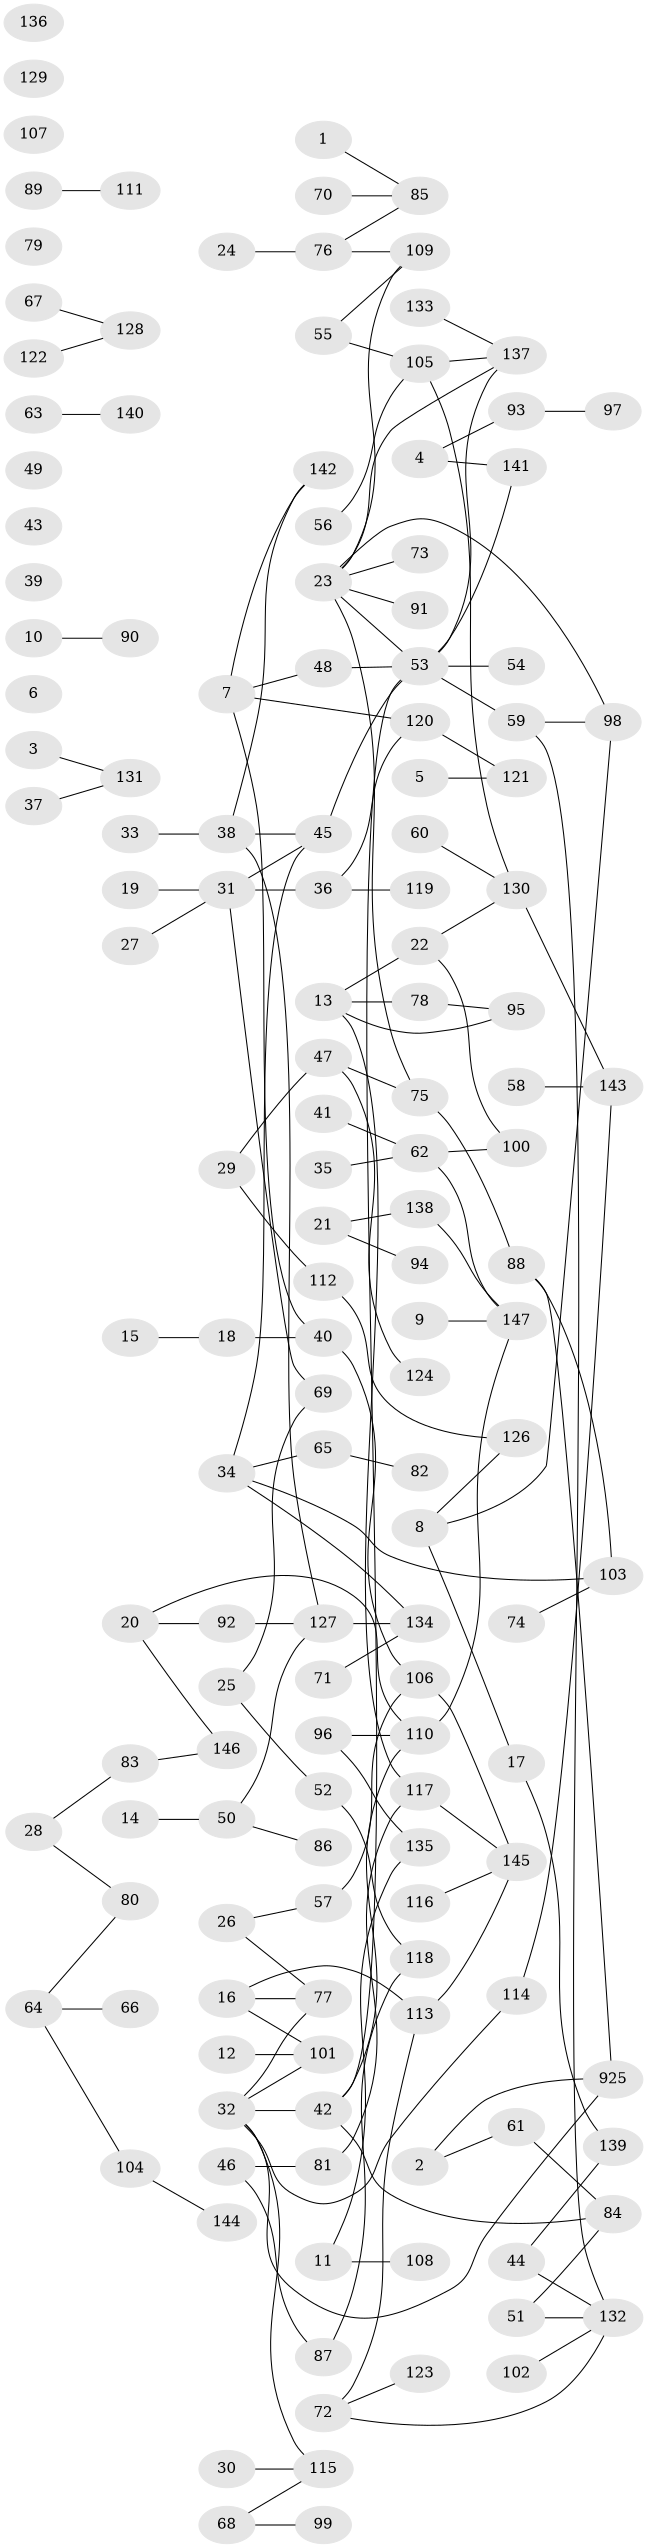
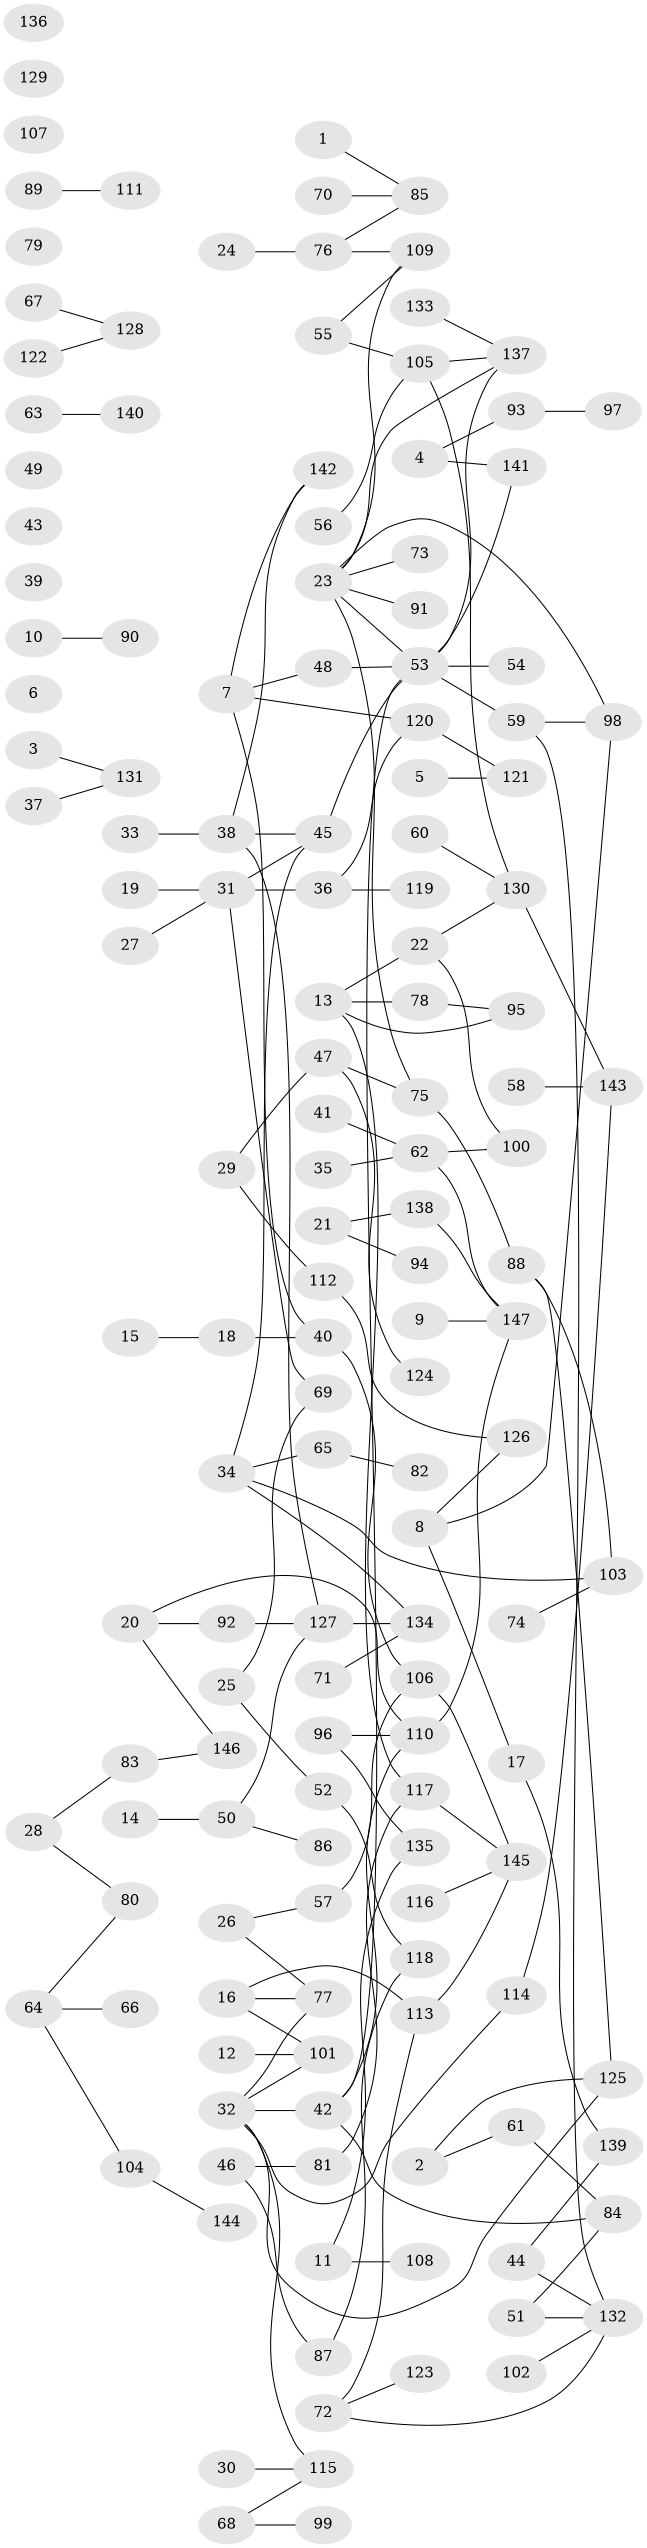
(613, 2079) -> (613, 2079)
